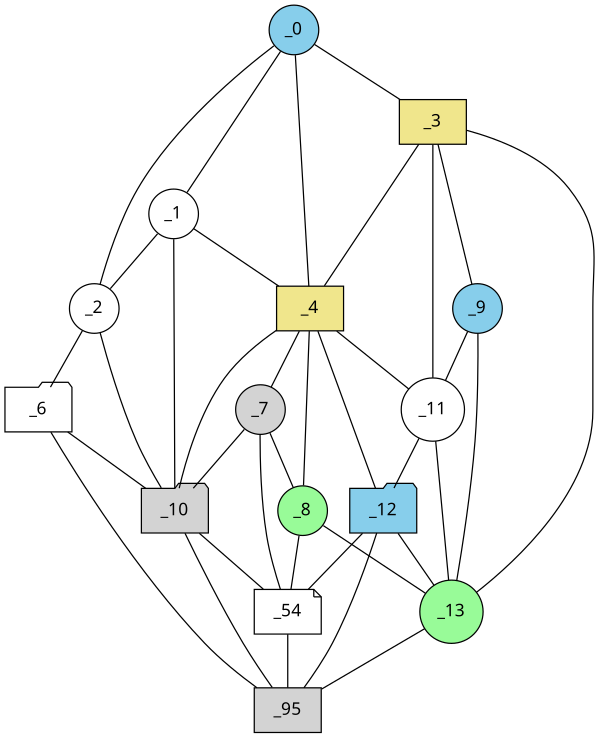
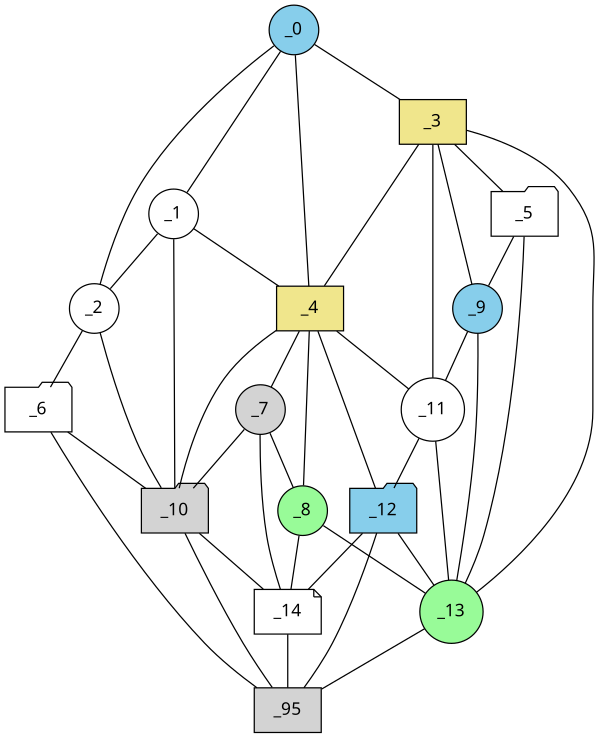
none -> (525, 214)
(288, 612) -> (288, 612)
